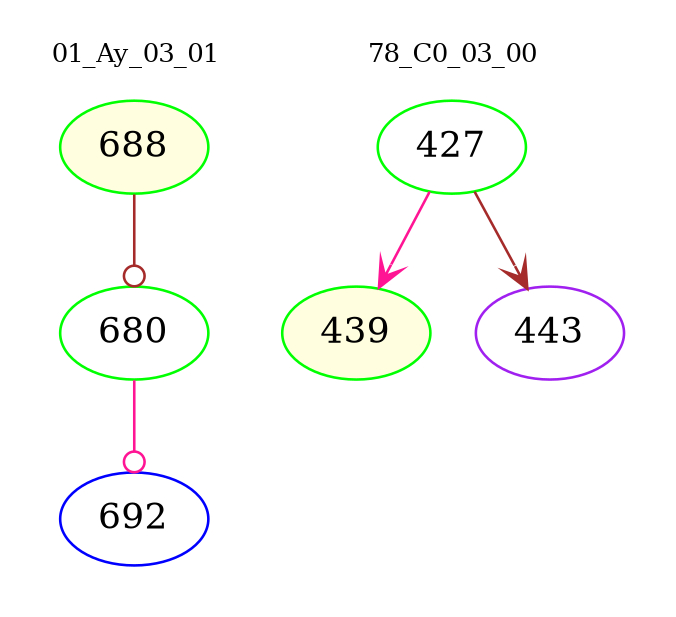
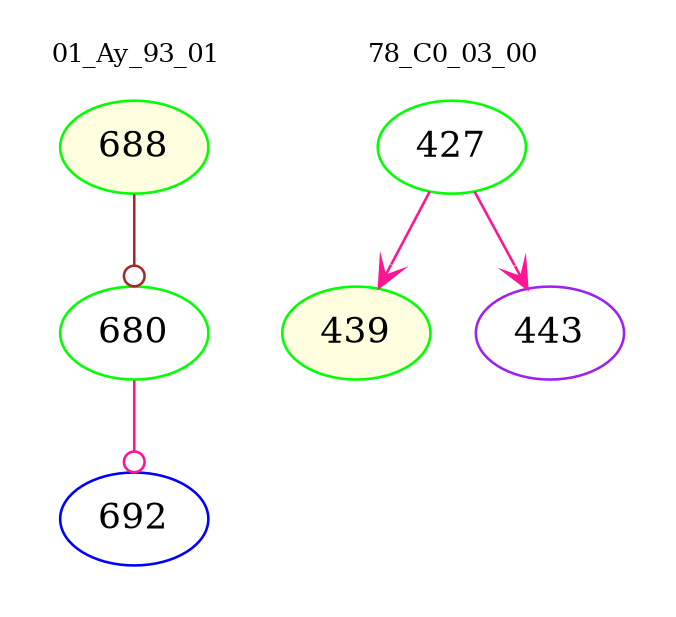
(136, 56) -> (136, 56)
(495, 229) -> (495, 229)
